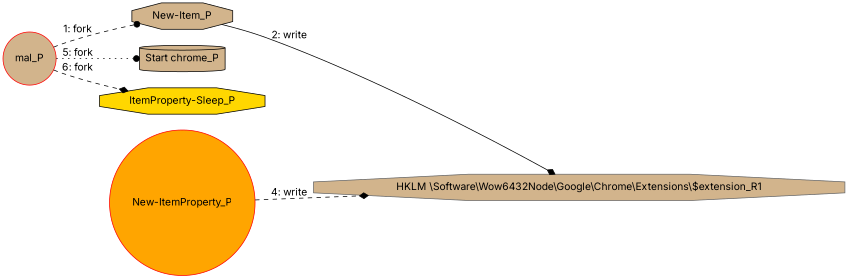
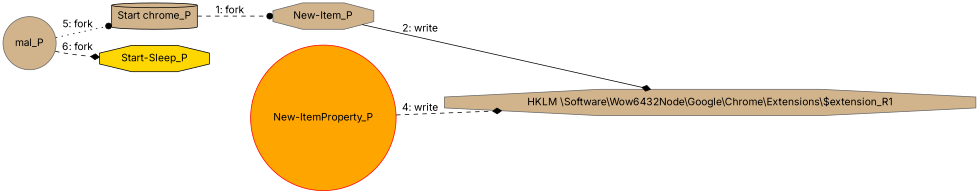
(182, 16) -> (323, 16)
(93, 34) -> (232, 16)
(30, 59) -> (30, 43)
(182, 101) -> (154, 59)
